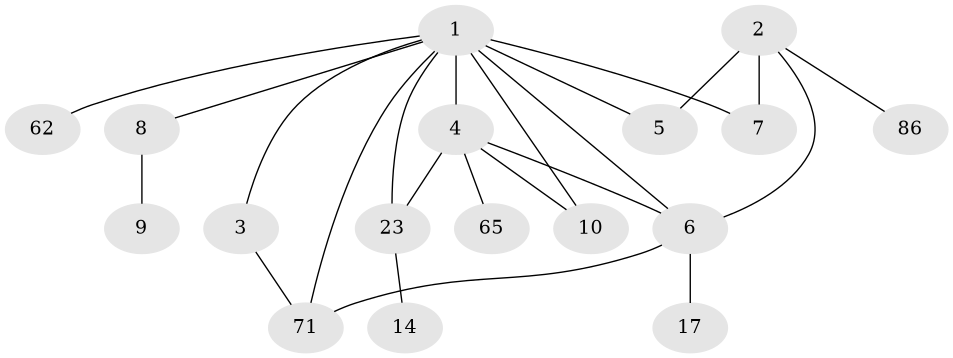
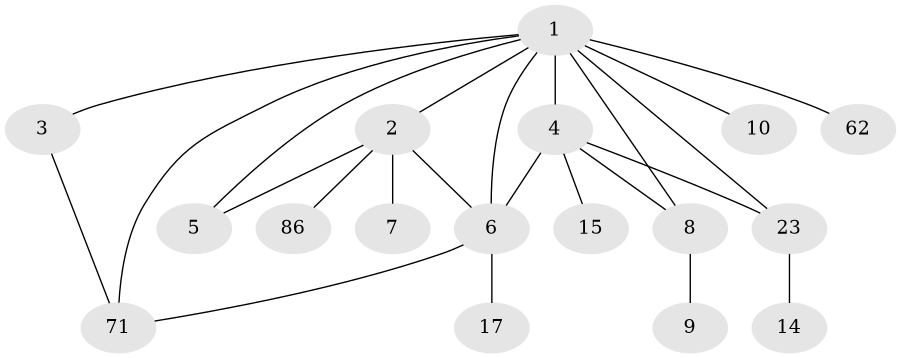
(612, 72) -> (474, 80)
(524, 179) -> (623, 179)
(492, 229) -> (591, 229)
